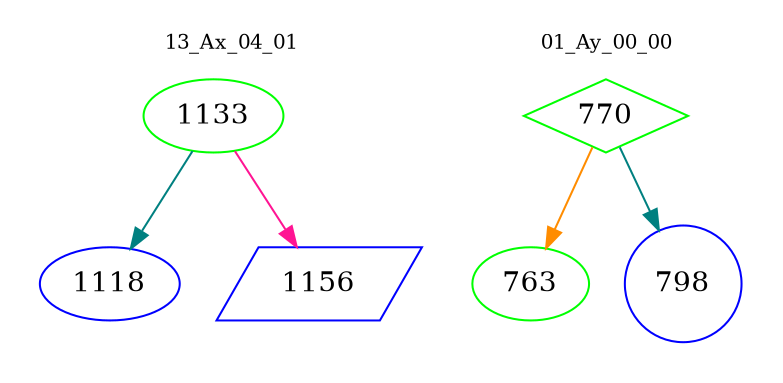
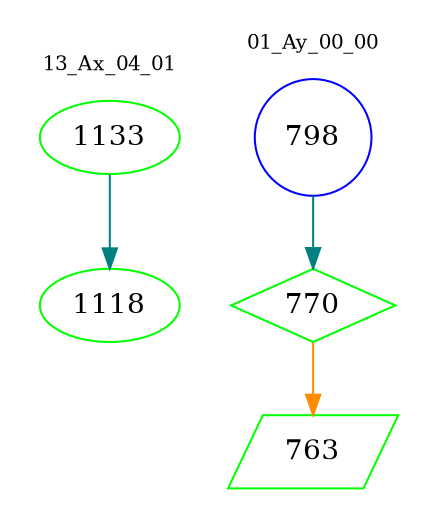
(635, 179) -> (313, 222)
(110, 284) -> (110, 305)
(319, 284) -> none
(531, 284) -> (313, 452)
